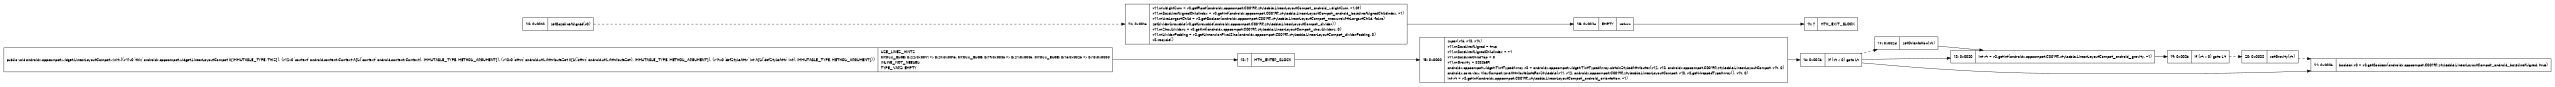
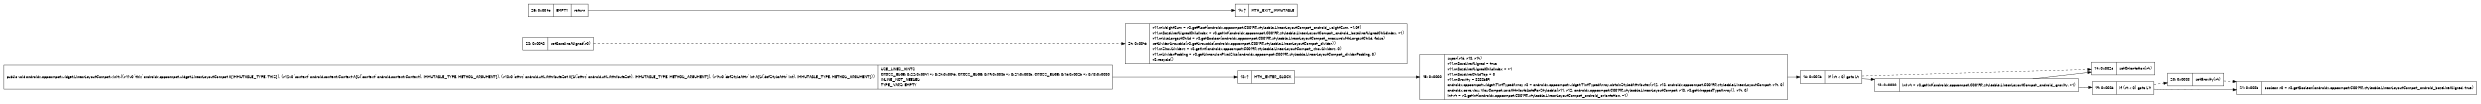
(1489, 24) -> none
(1838, 24) -> (1273, 10)
(1959, 48) -> (2060, 76)
(2084, 73) -> (2193, 90)
